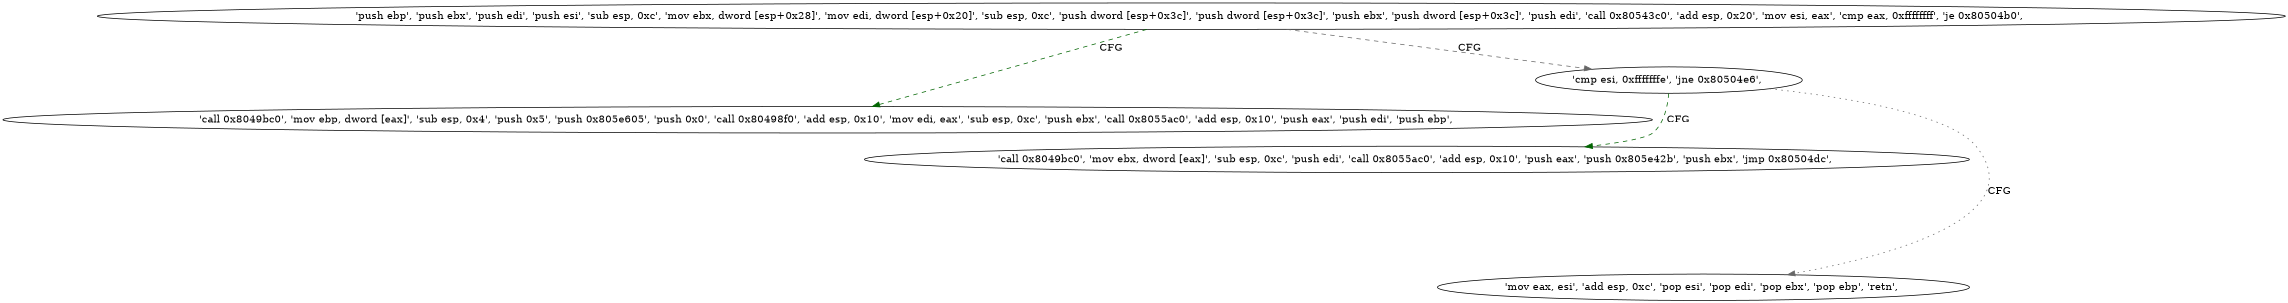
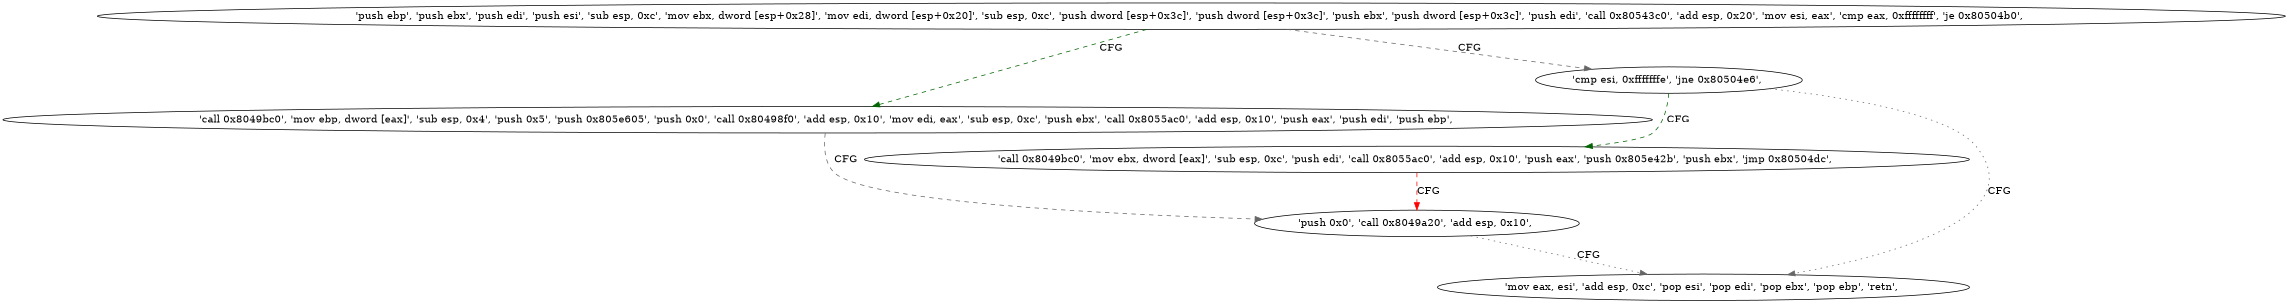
none -> (1417, 223)
